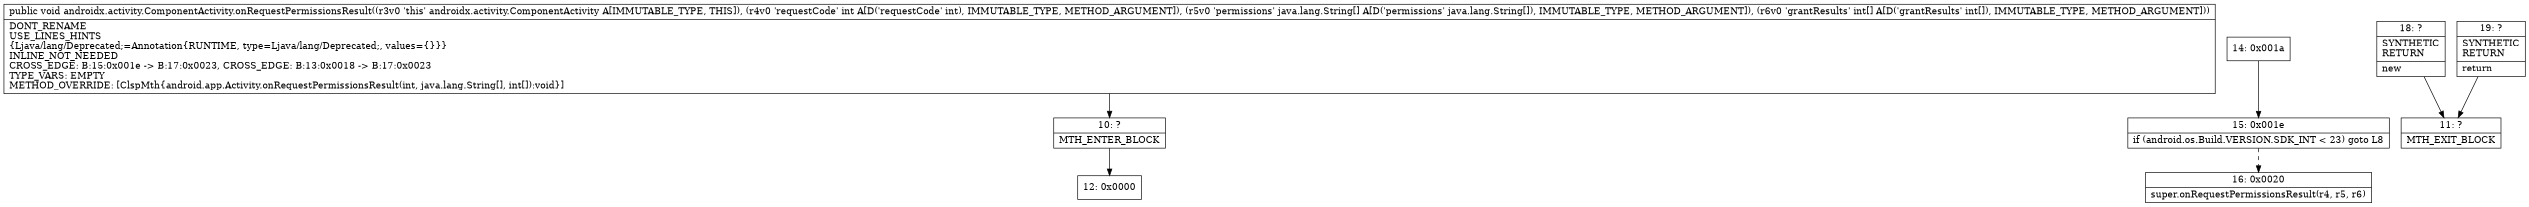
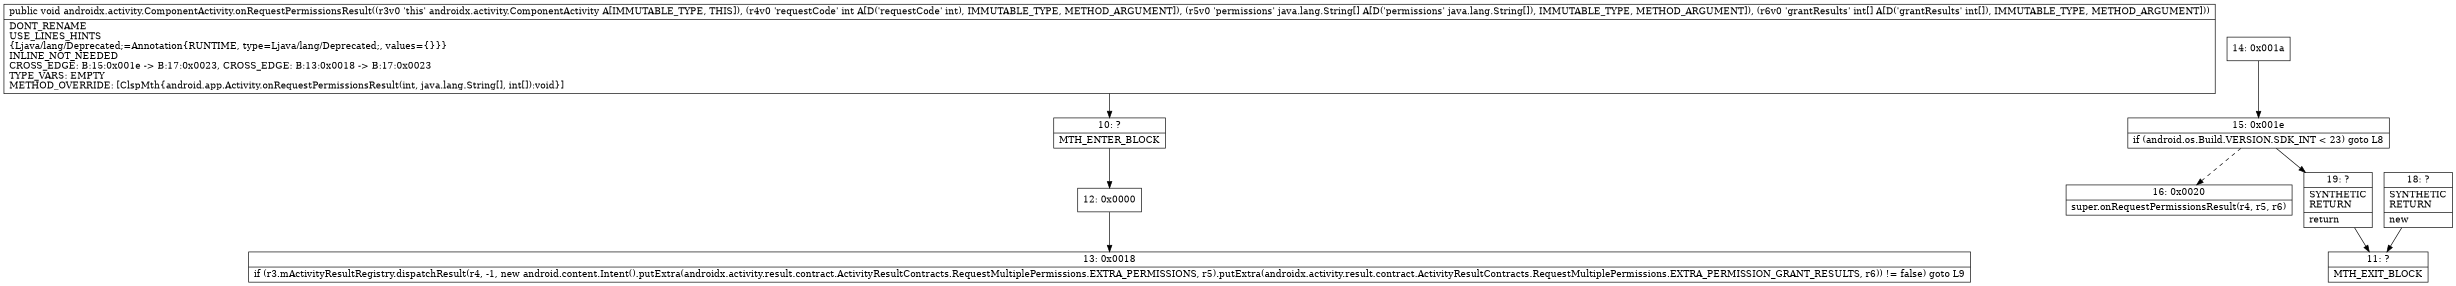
none -> (2288, 158)
none -> (1110, 267)
